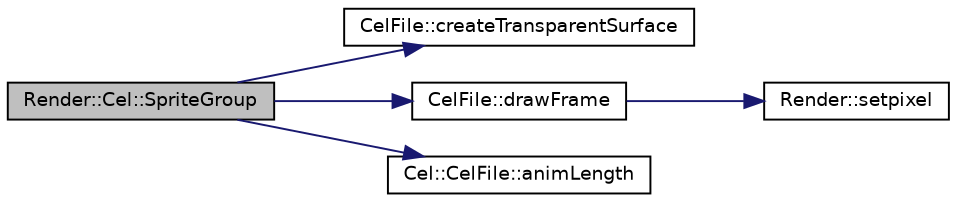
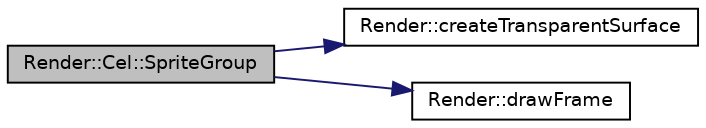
(519, 27) -> (521, 27)
(519, 101) -> (521, 101)
(857, 101) -> none
(519, 175) -> none
